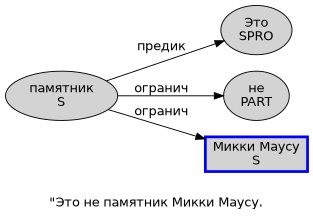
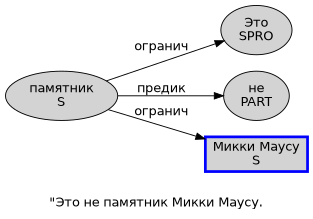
(162, 47) -> (162, 47)
(162, 89) -> (162, 89)
